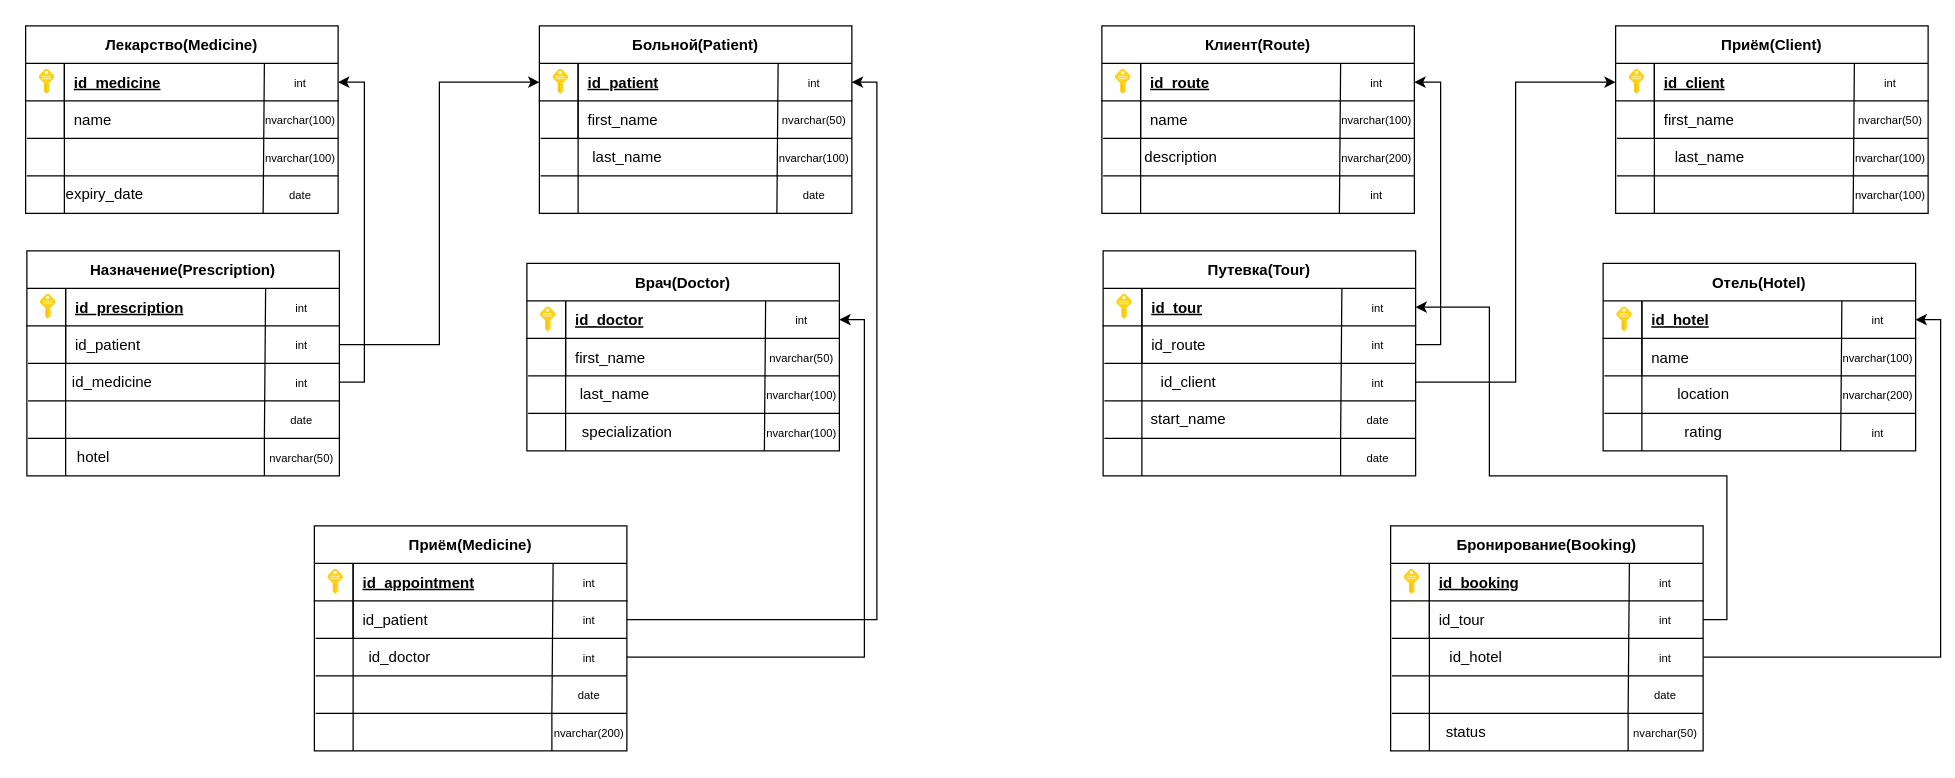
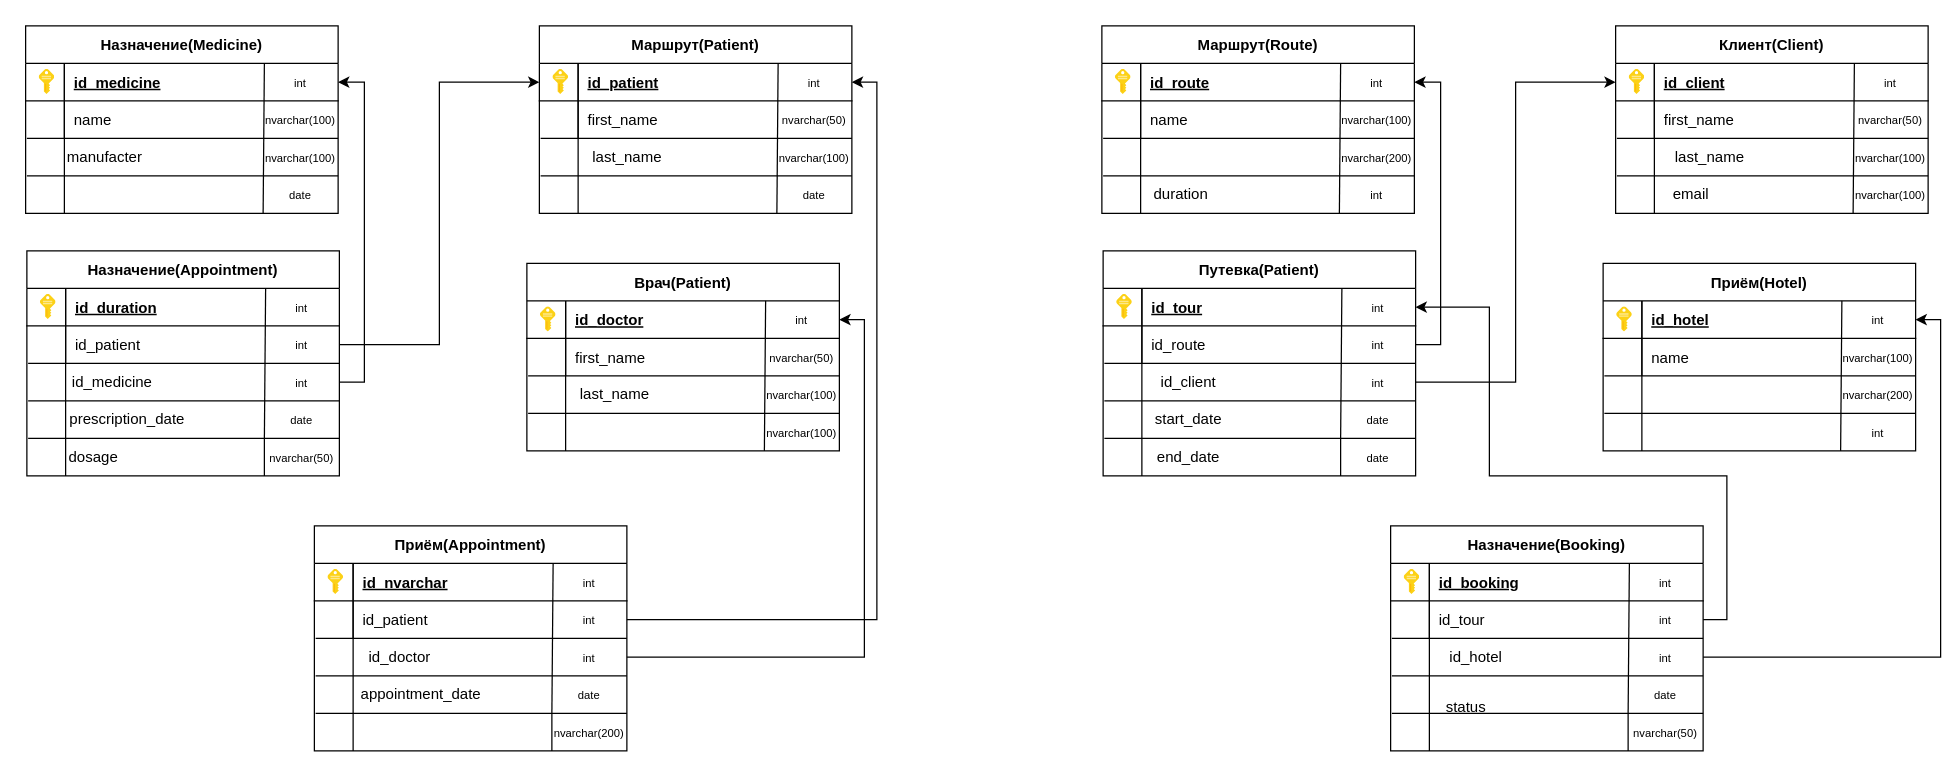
(181, 45) -> (181, 45)
(695, 45) -> (695, 45)
(1258, 45) -> (1258, 45)
(1771, 45) -> (1771, 45)
none -> (105, 157)
(1181, 157) -> none
(105, 194) -> none
none -> (1181, 194)
none -> (1691, 194)
(183, 270) -> (183, 270)
(1259, 270) -> (1259, 270)
(683, 283) -> (683, 283)
(1759, 283) -> (1759, 283)
(132, 308) -> (117, 308)
(1703, 394) -> none
none -> (127, 419)
(1189, 419) -> (1189, 419)
(627, 432) -> none
(1703, 432) -> none
(94, 457) -> (94, 457)
none -> (1189, 457)
(470, 545) -> (470, 545)
(1546, 545) -> (1546, 545)
(417, 583) -> (407, 583)
none -> (421, 694)
(1466, 732) -> (1466, 707)
